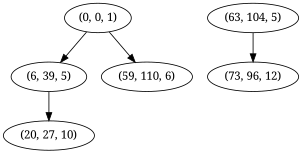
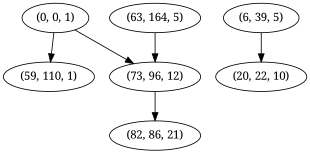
(253, 18) -> (155, 18)
(76, 44) -> (101, 45)
(147, 77) -> (49, 77)
(49, 136) -> (261, 77)
none -> (155, 136)
